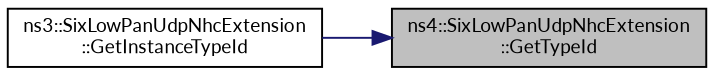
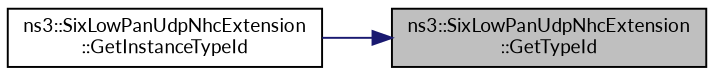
(549, 38) -> (549, 38)
